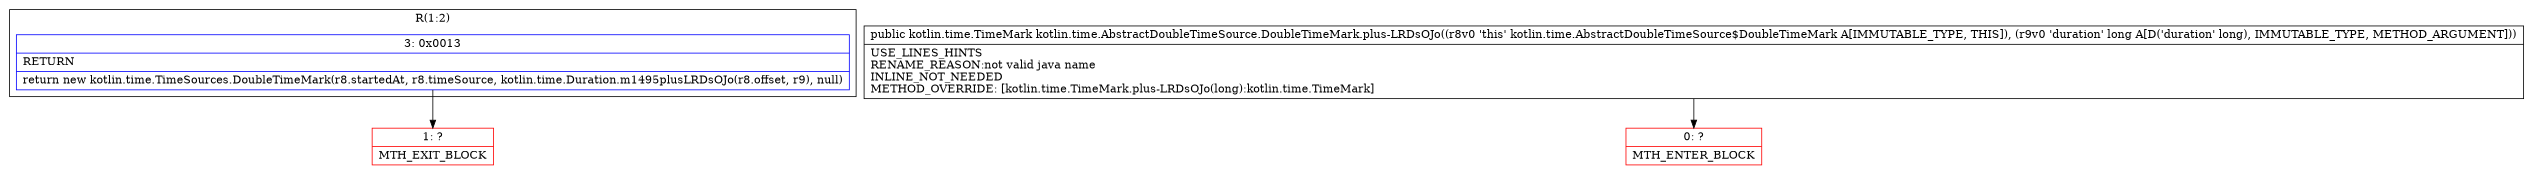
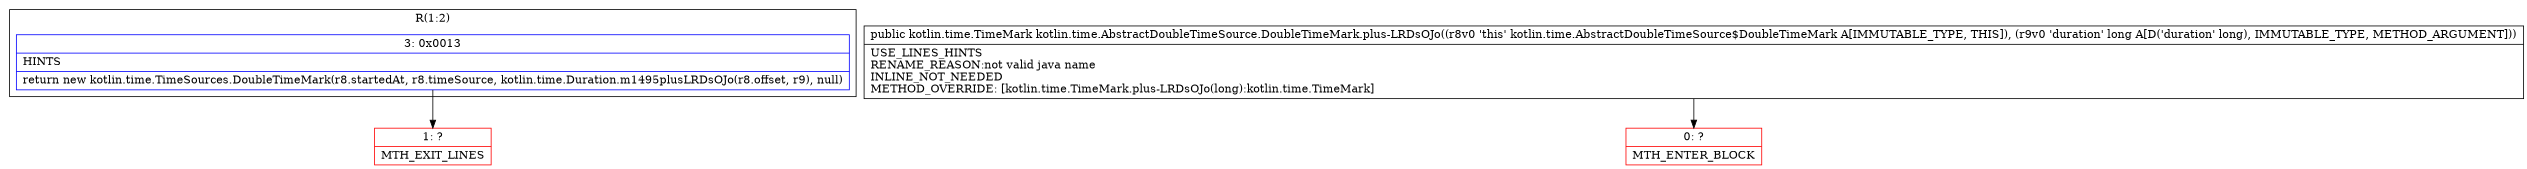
(49, 62) -> (42, 62)
(433, 155) -> (433, 155)
